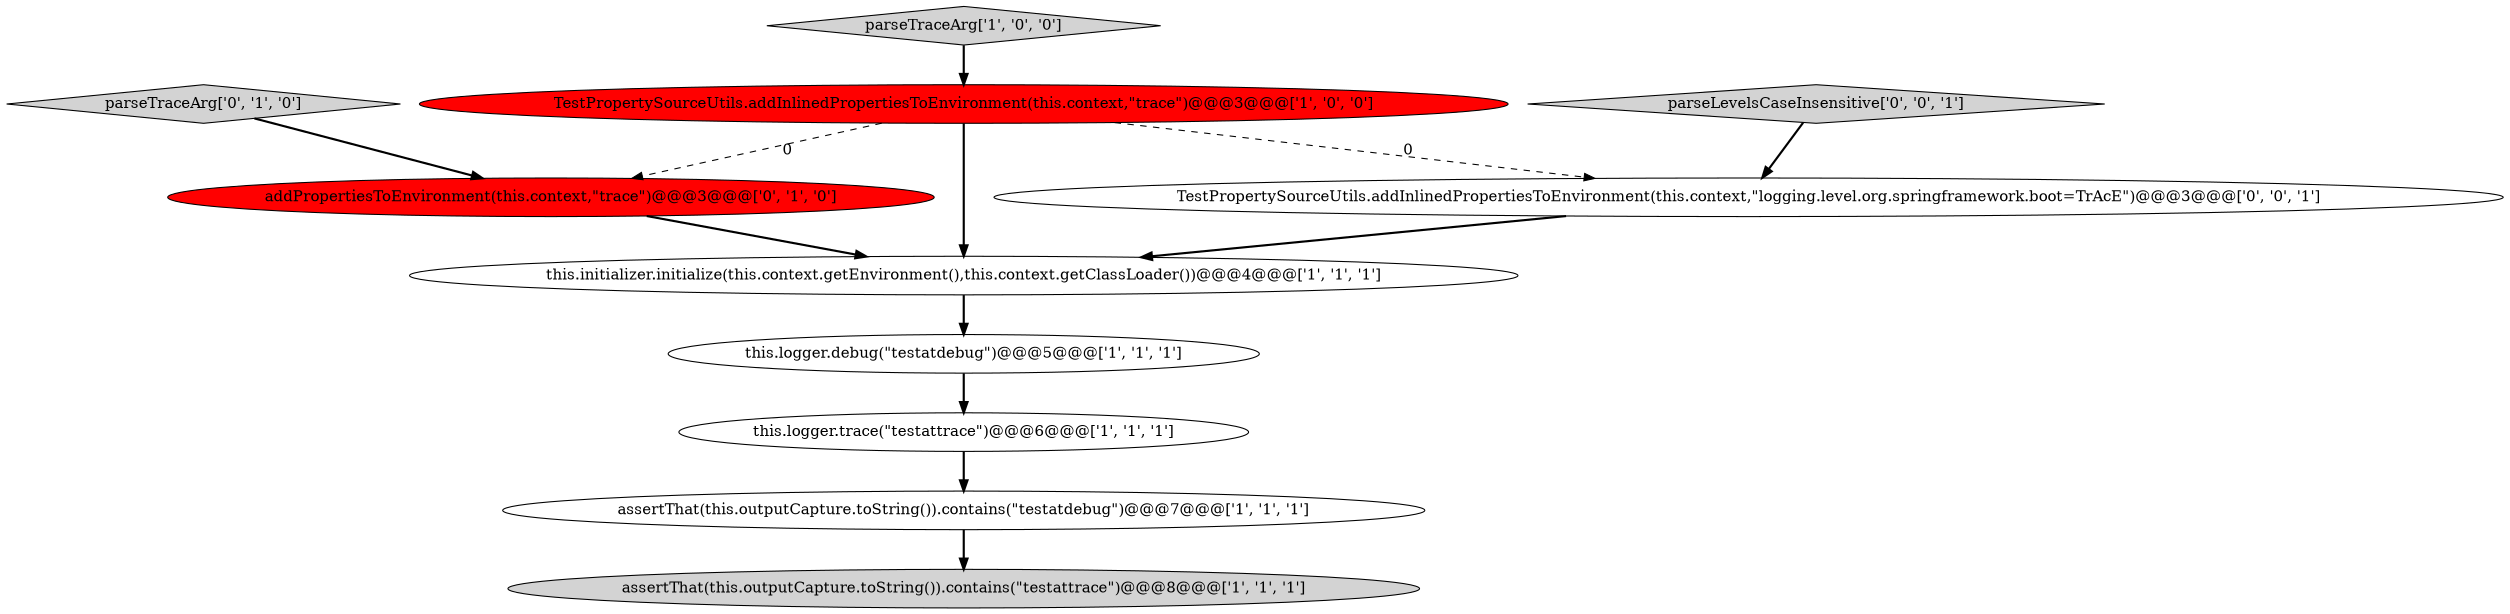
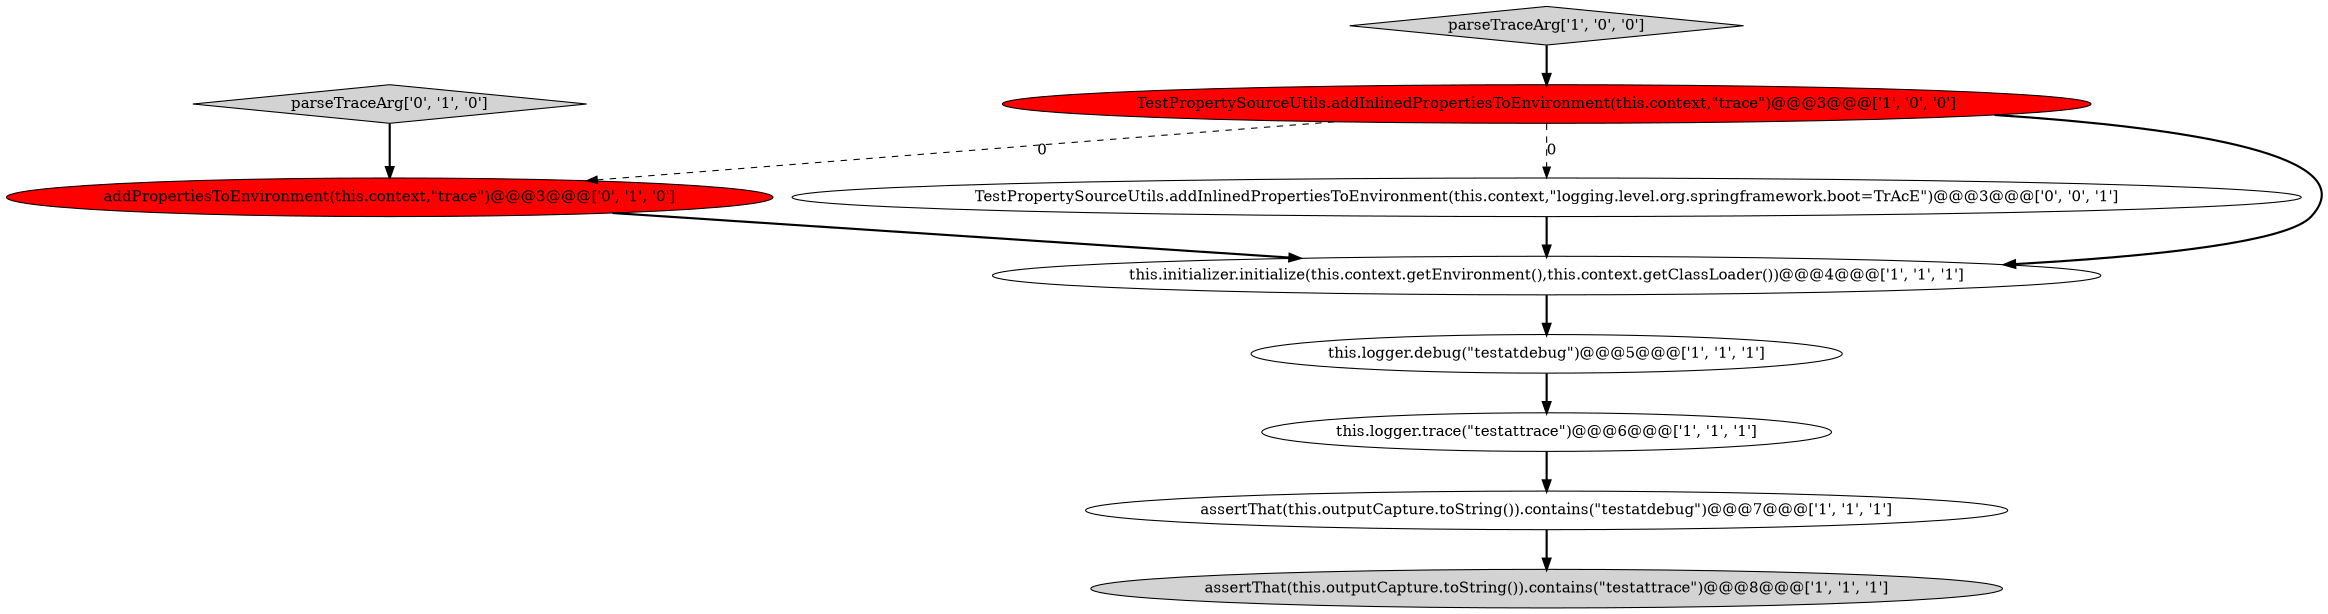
(1816, 104) -> none
